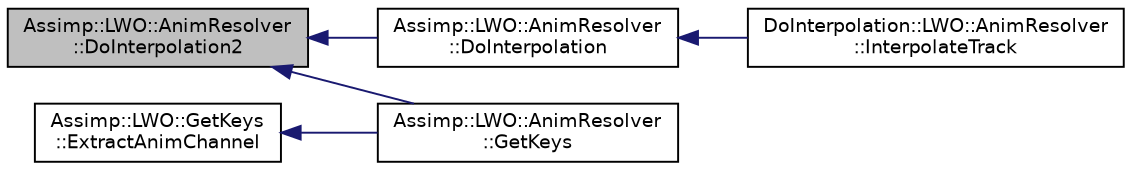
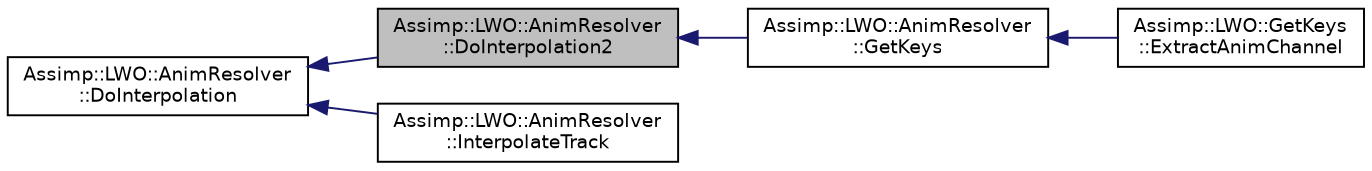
(353, 38) -> (353, 61)
(936, 38) -> (528, 133)
(339, 133) -> (1093, 38)
